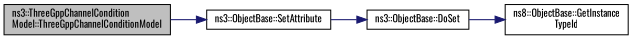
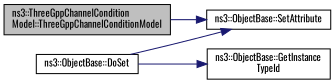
(344, 20) -> (176, 44)
(567, 20) -> (269, 64)
